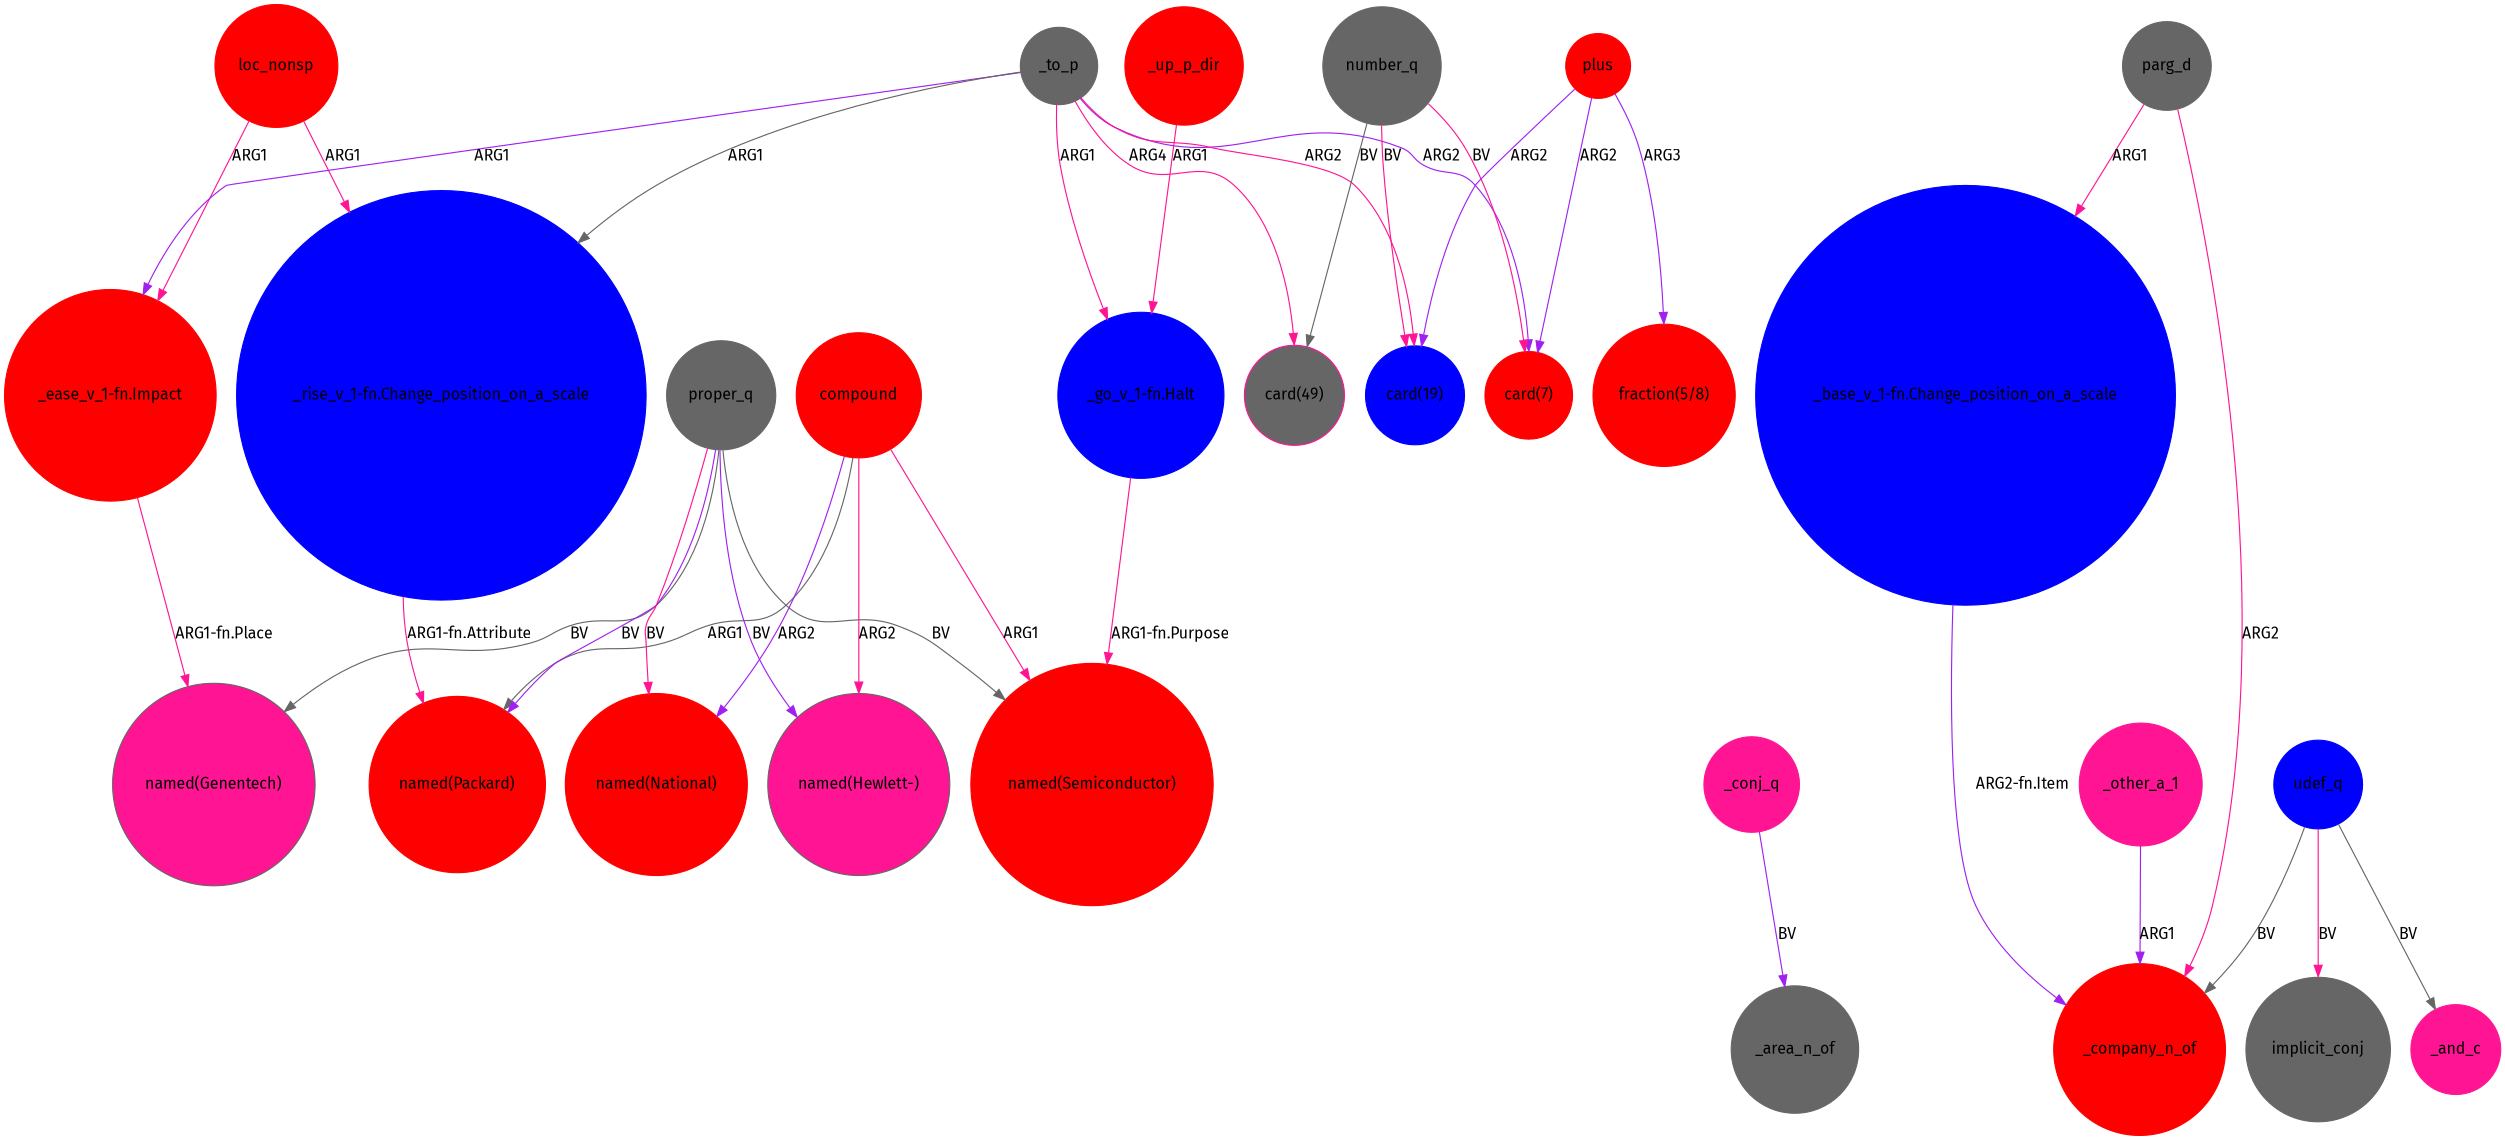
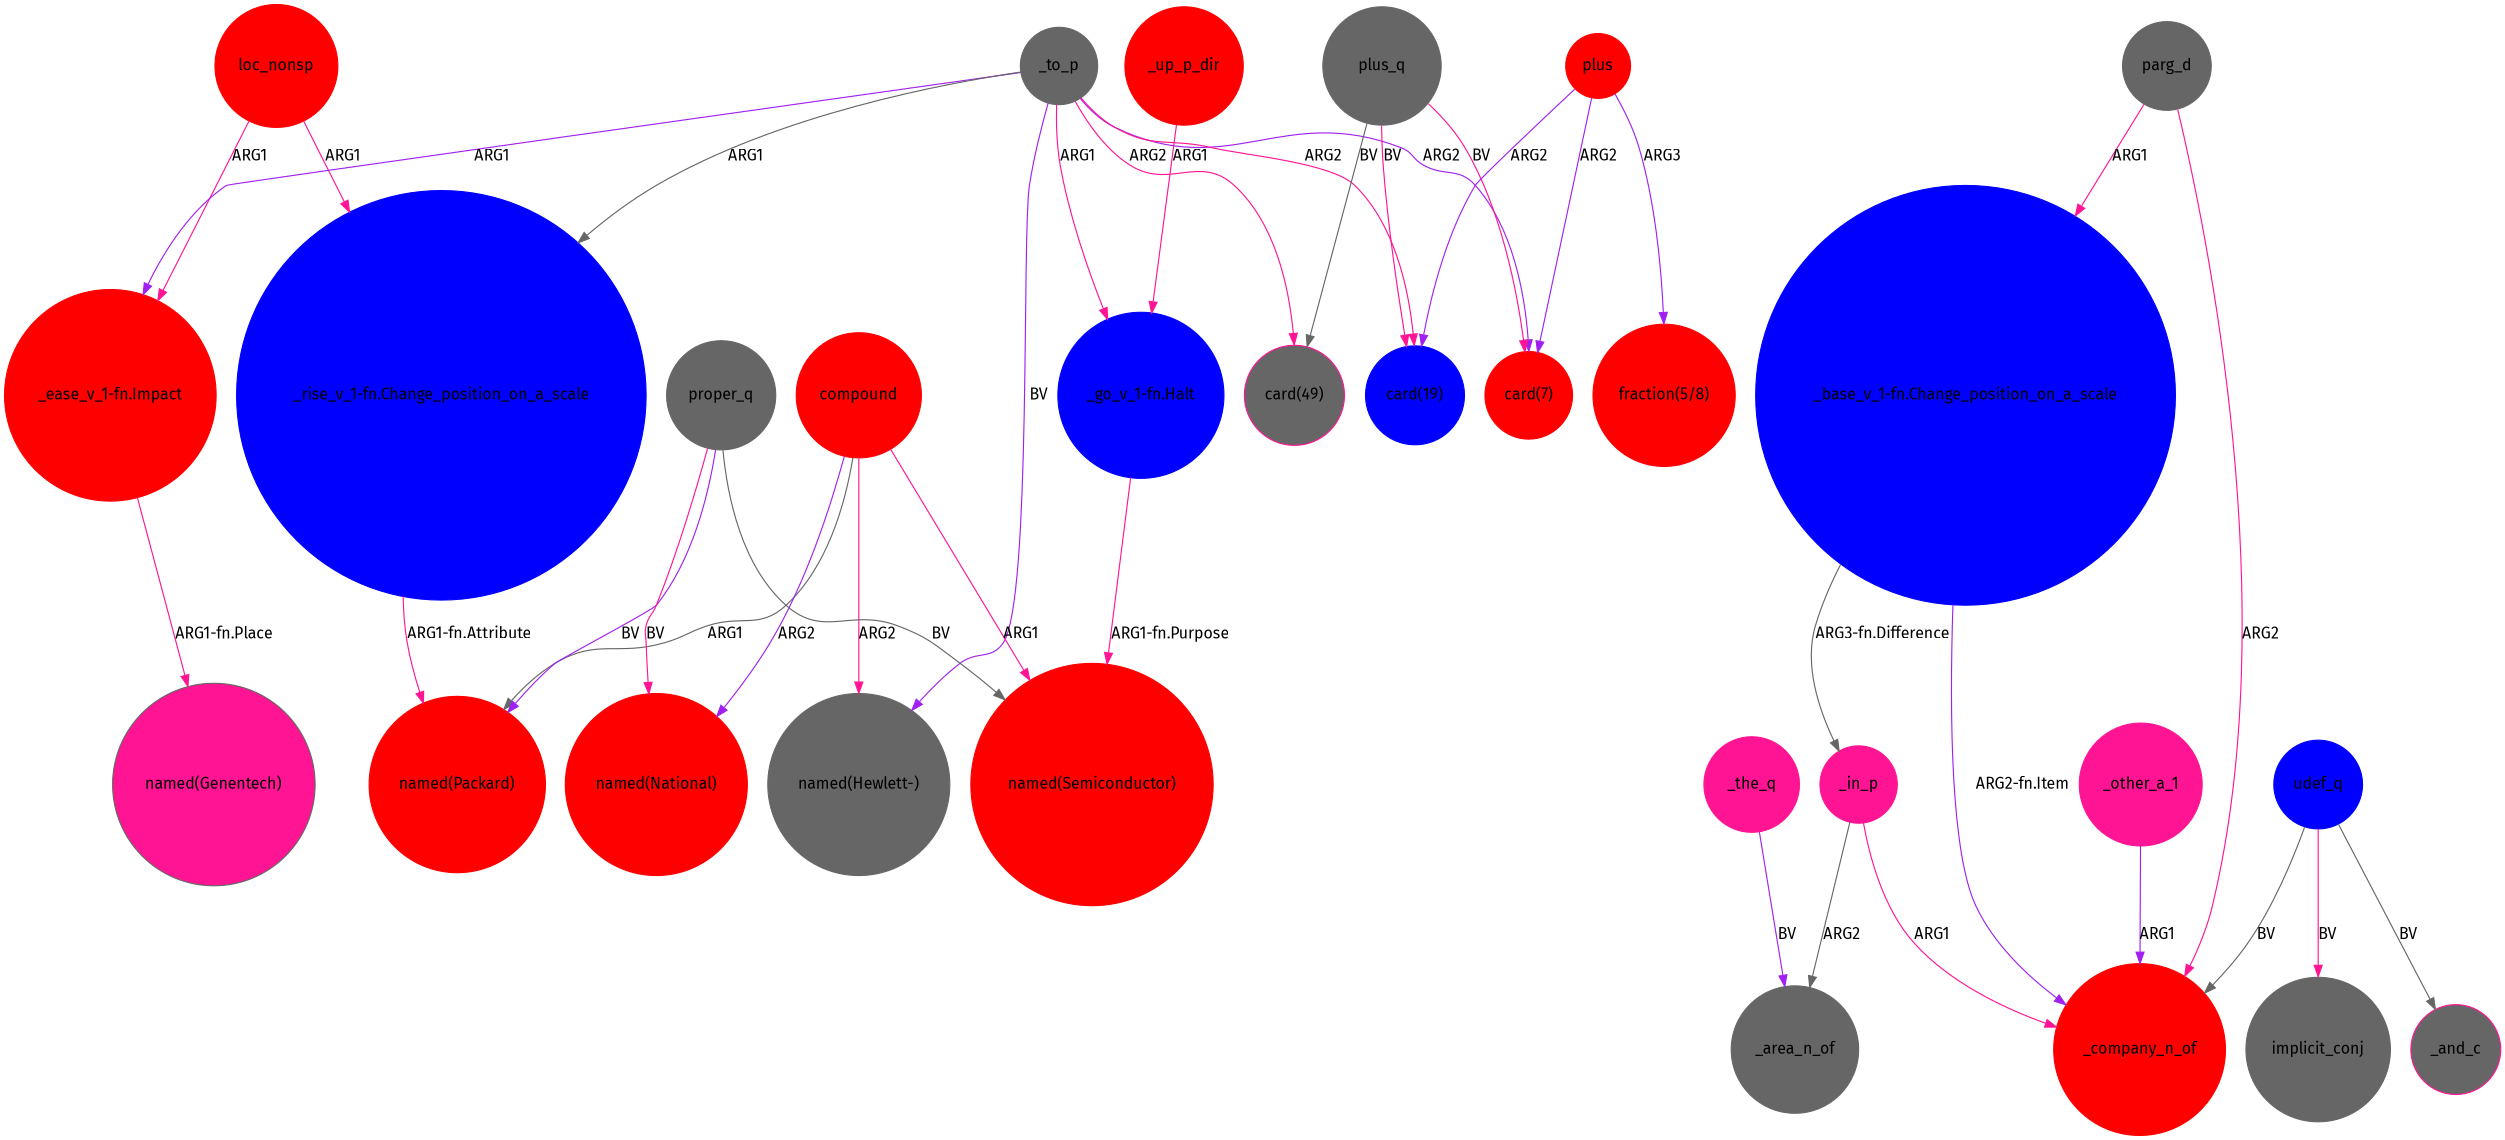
(1382, 66) -> (1382, 66)
(1148, 156) -> (1148, 156)
(734, 585) -> (1024, 425)
(555, 632) -> none
(859, 785) -> (859, 785)
(1752, 785) -> (1752, 785)
none -> (1859, 785)
(2456, 1050) -> (2456, 1050)
